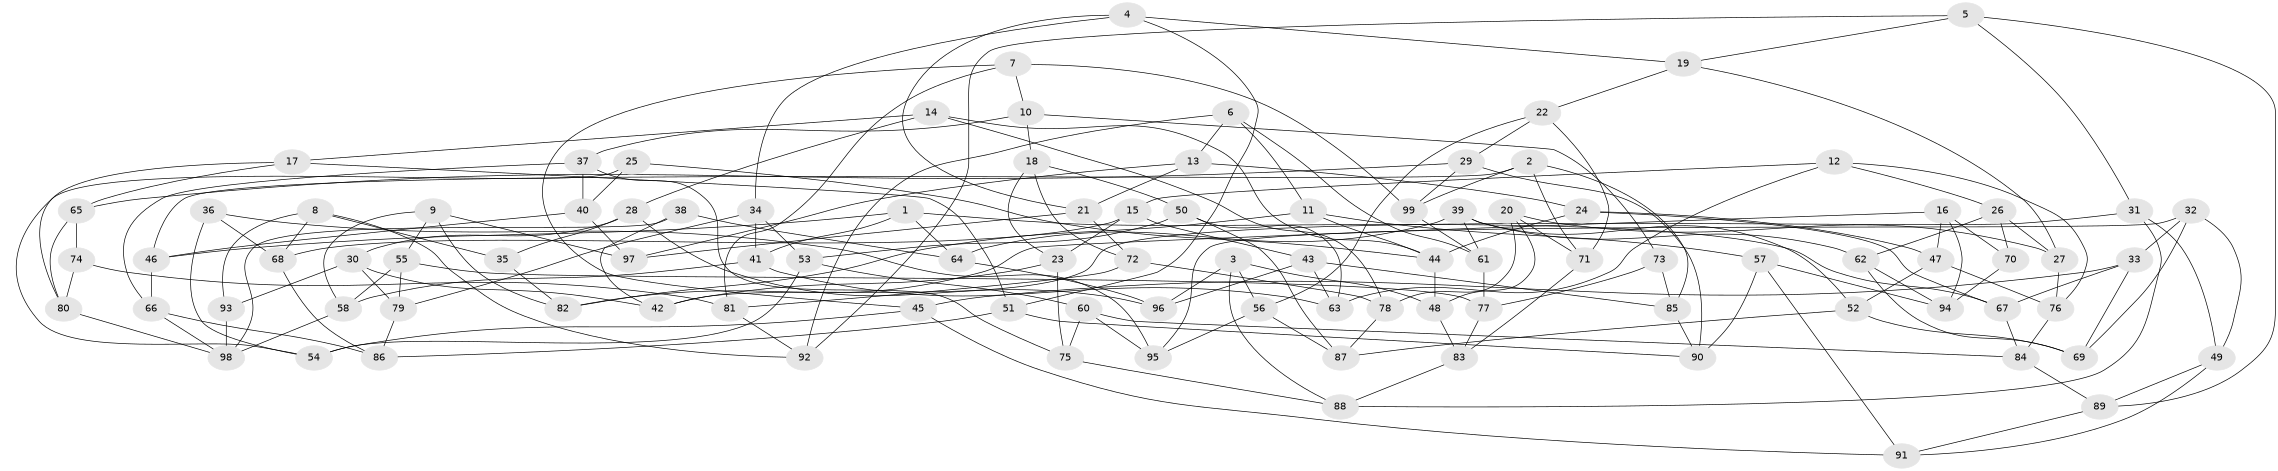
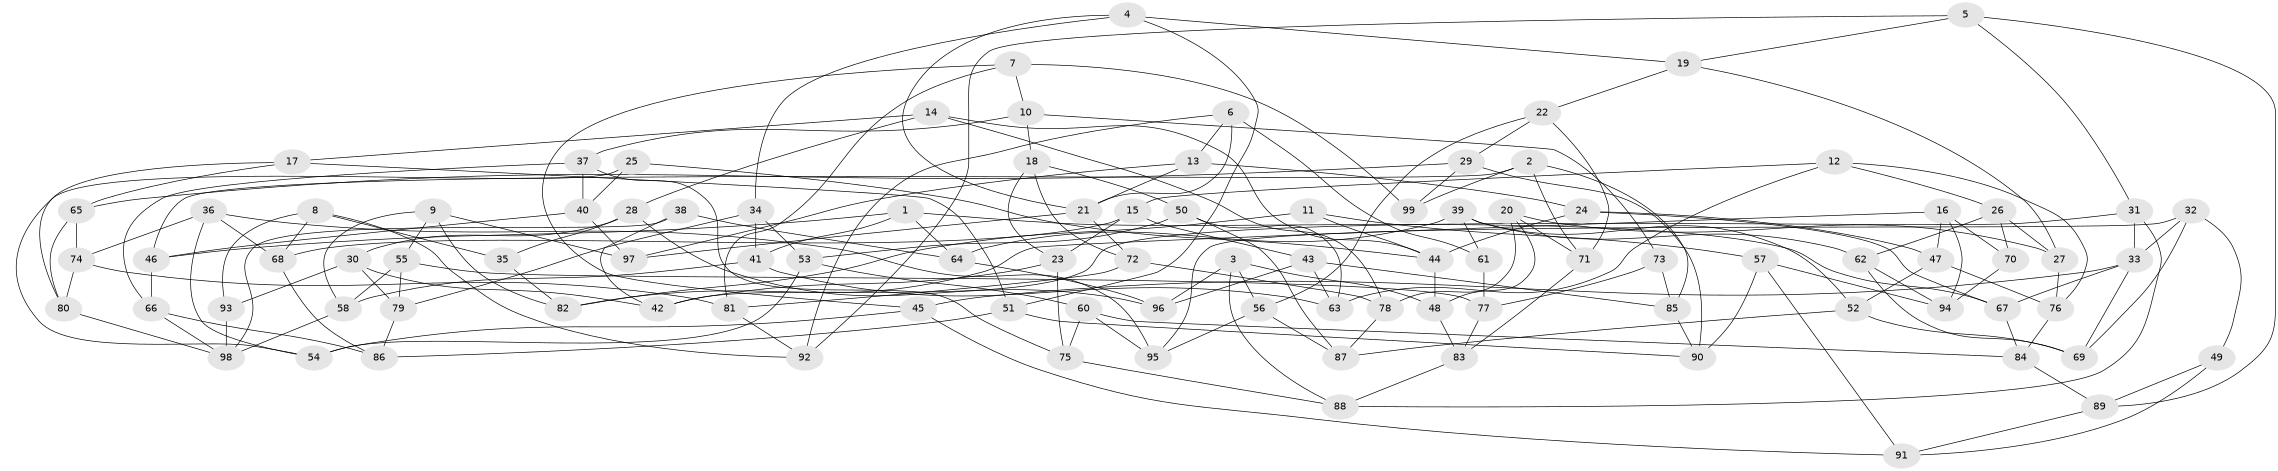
(1274, 159) -> (1198, 188)
none -> (143, 235)
(1447, 236) -> none
(2196, 274) -> (2135, 236)
